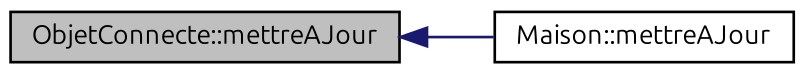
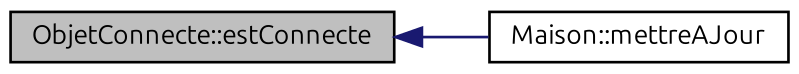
(205, 37) -> (202, 37)
